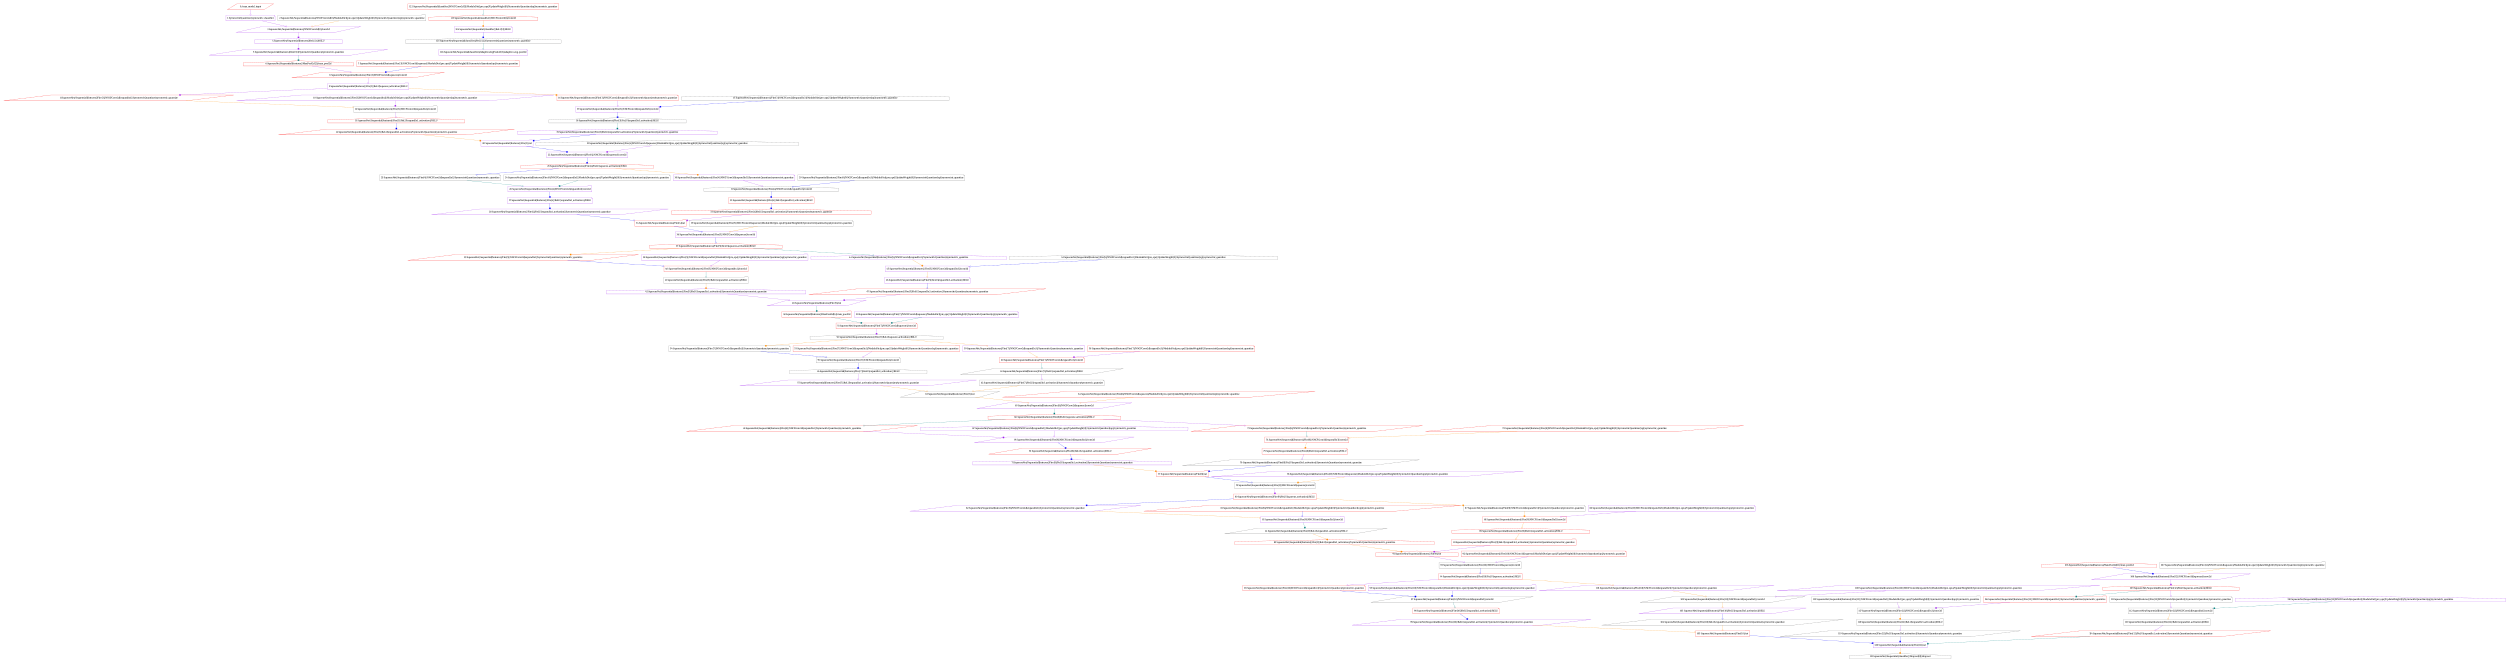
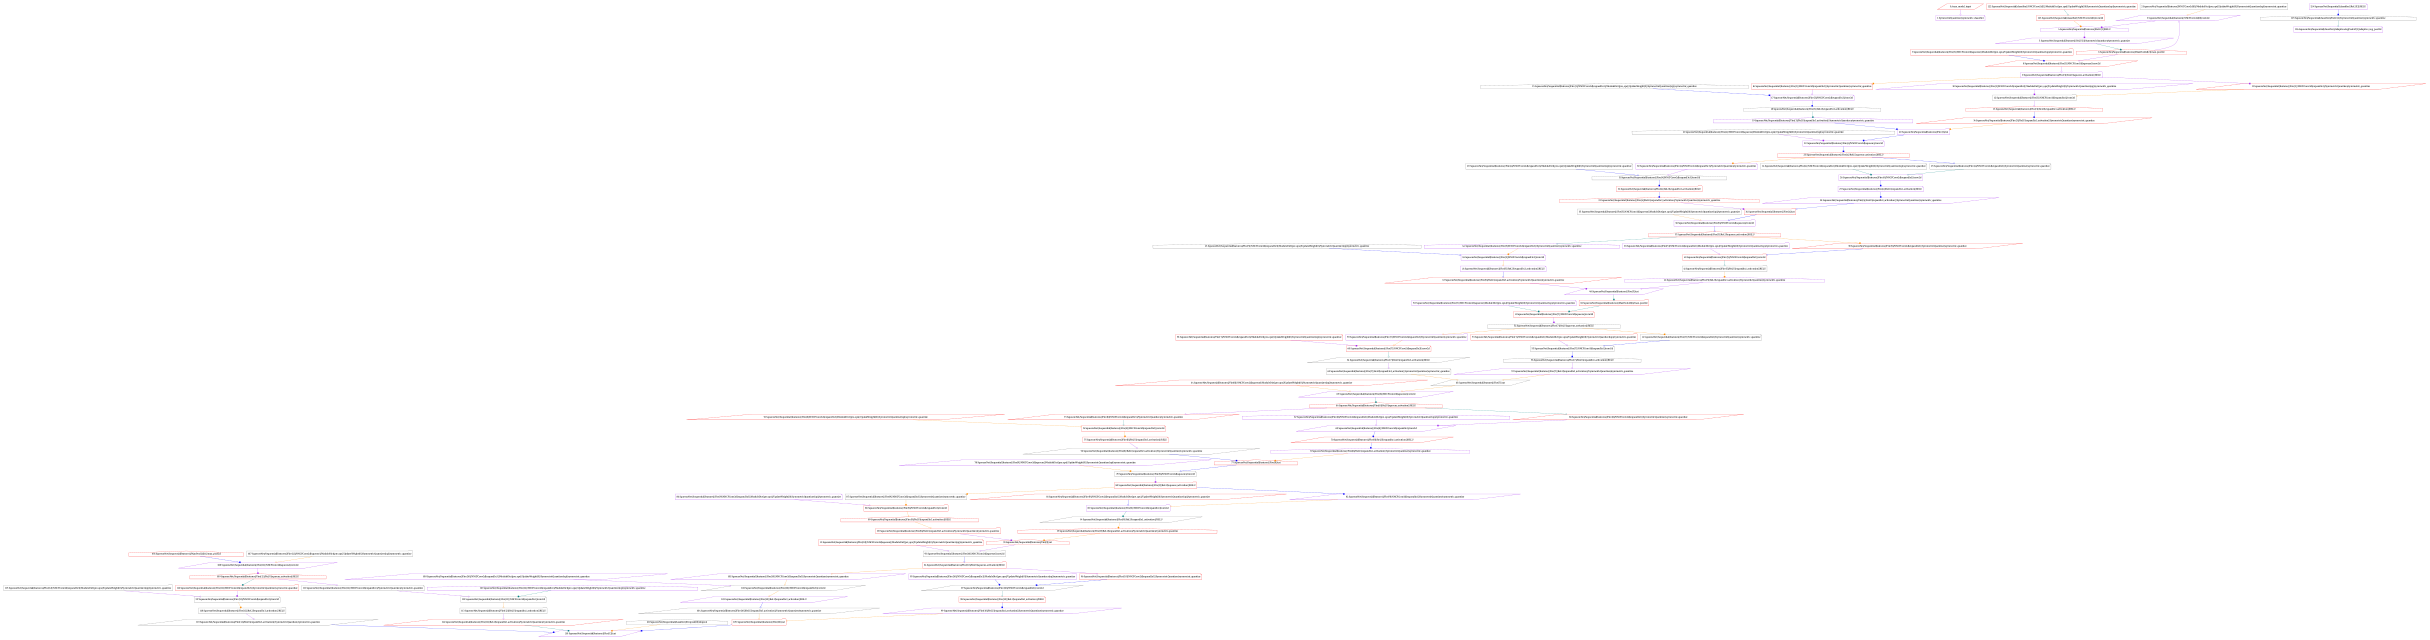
(483, 18) -> (2071, 18)
(483, 23) -> (2077, 23)
(274, 24) -> (2175, 44)
(1182, 474) -> (1256, 463)
(1900, 645) -> (590, 634)
(1900, 650) -> (637, 628)
